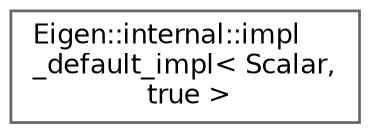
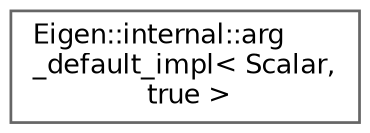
(185, 67) -> (185, 67)
